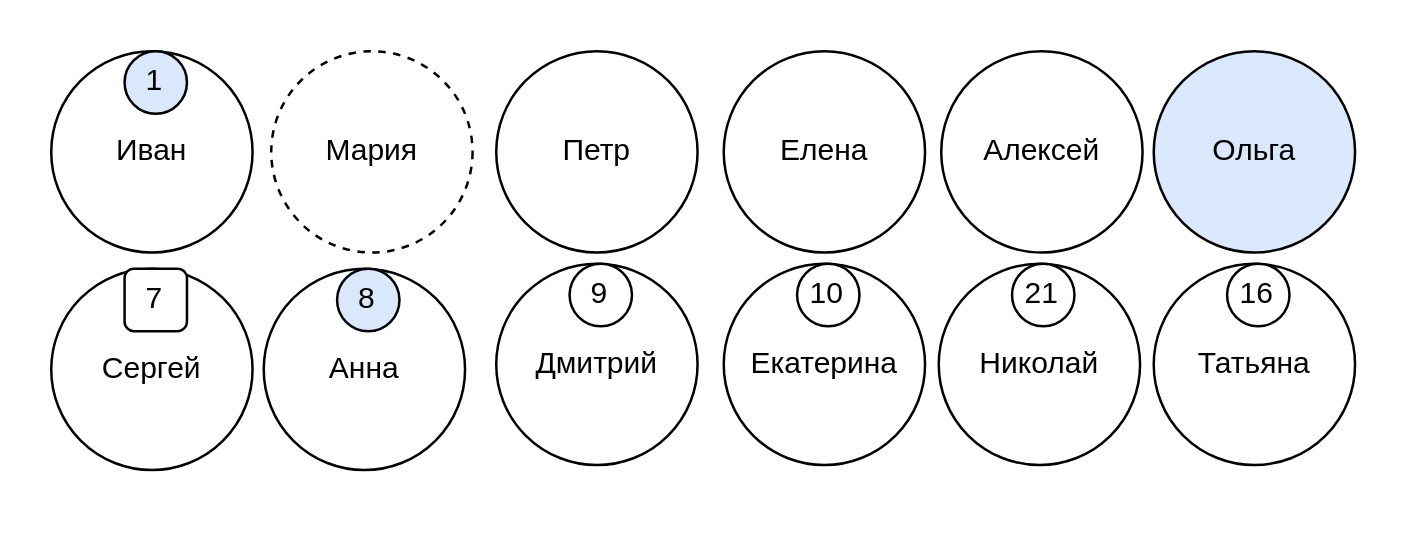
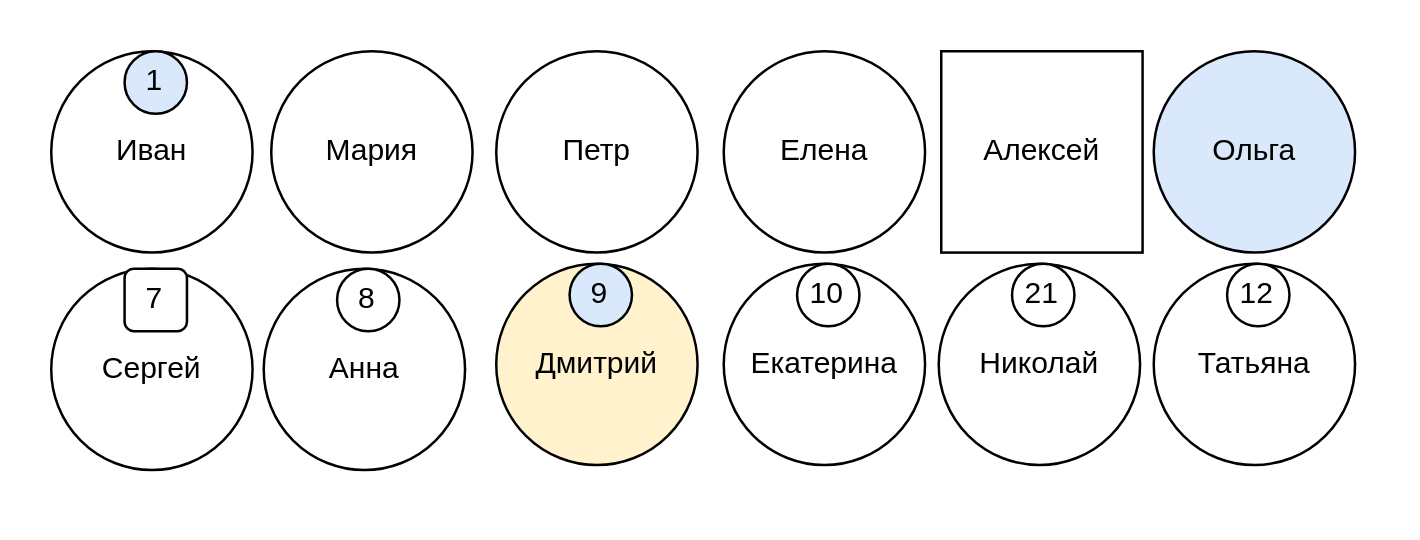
(372, 152) -> (372, 152)
(1042, 152) -> (1042, 152)
(1258, 294) -> (1258, 294)
(601, 295) -> (601, 295)
(368, 300) -> (368, 300)
(597, 364) -> (597, 364)
